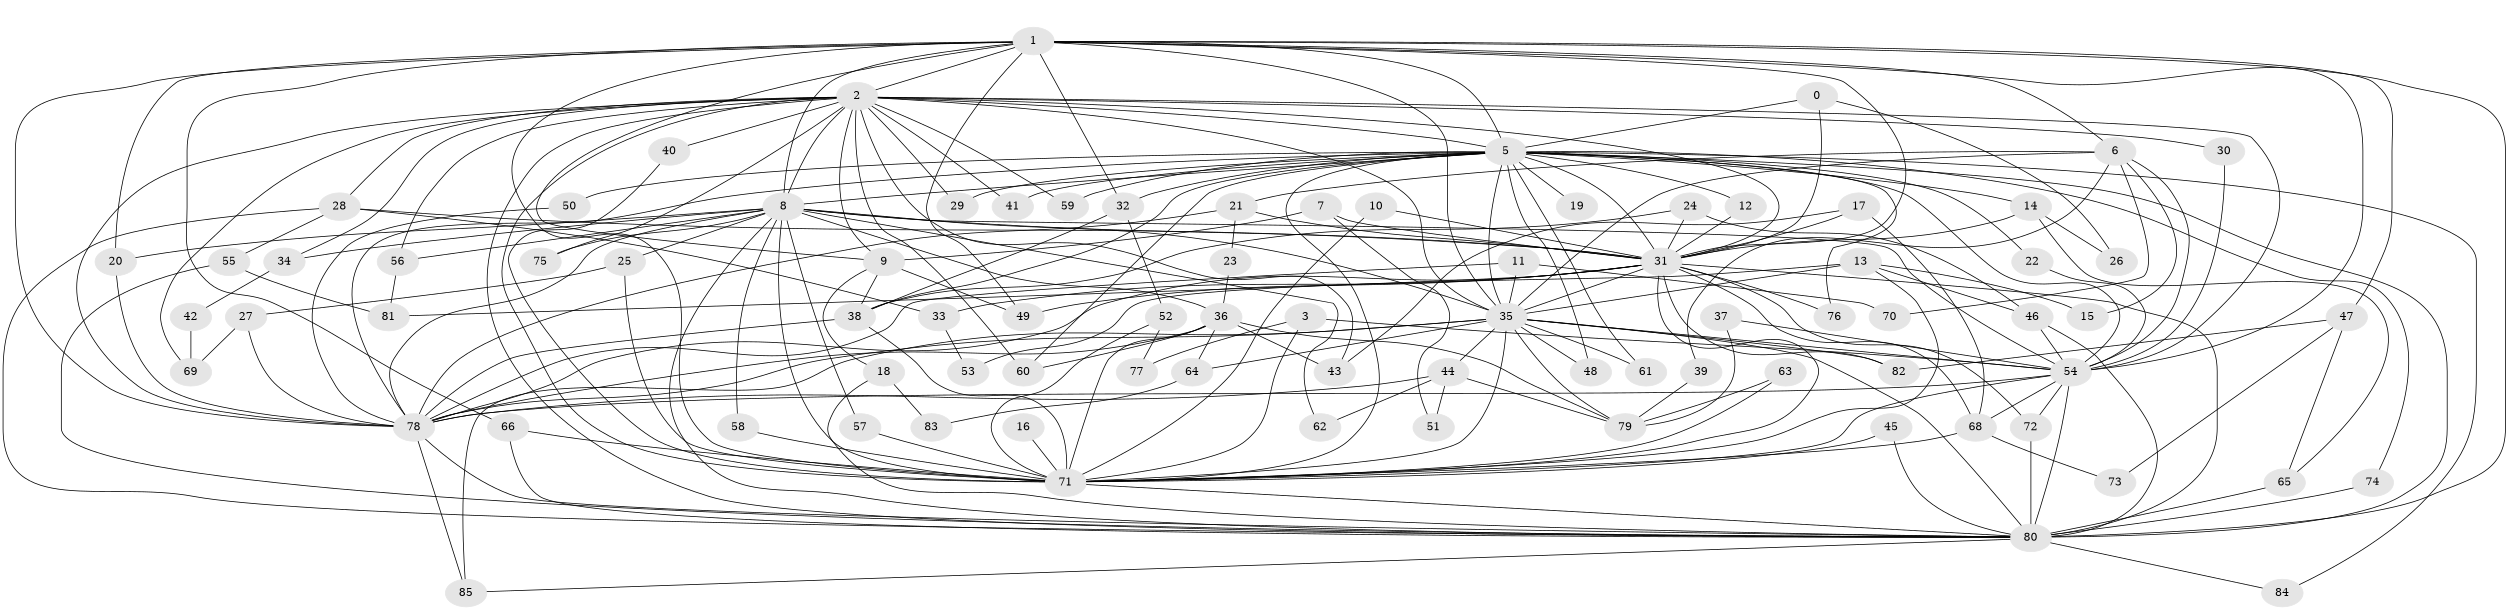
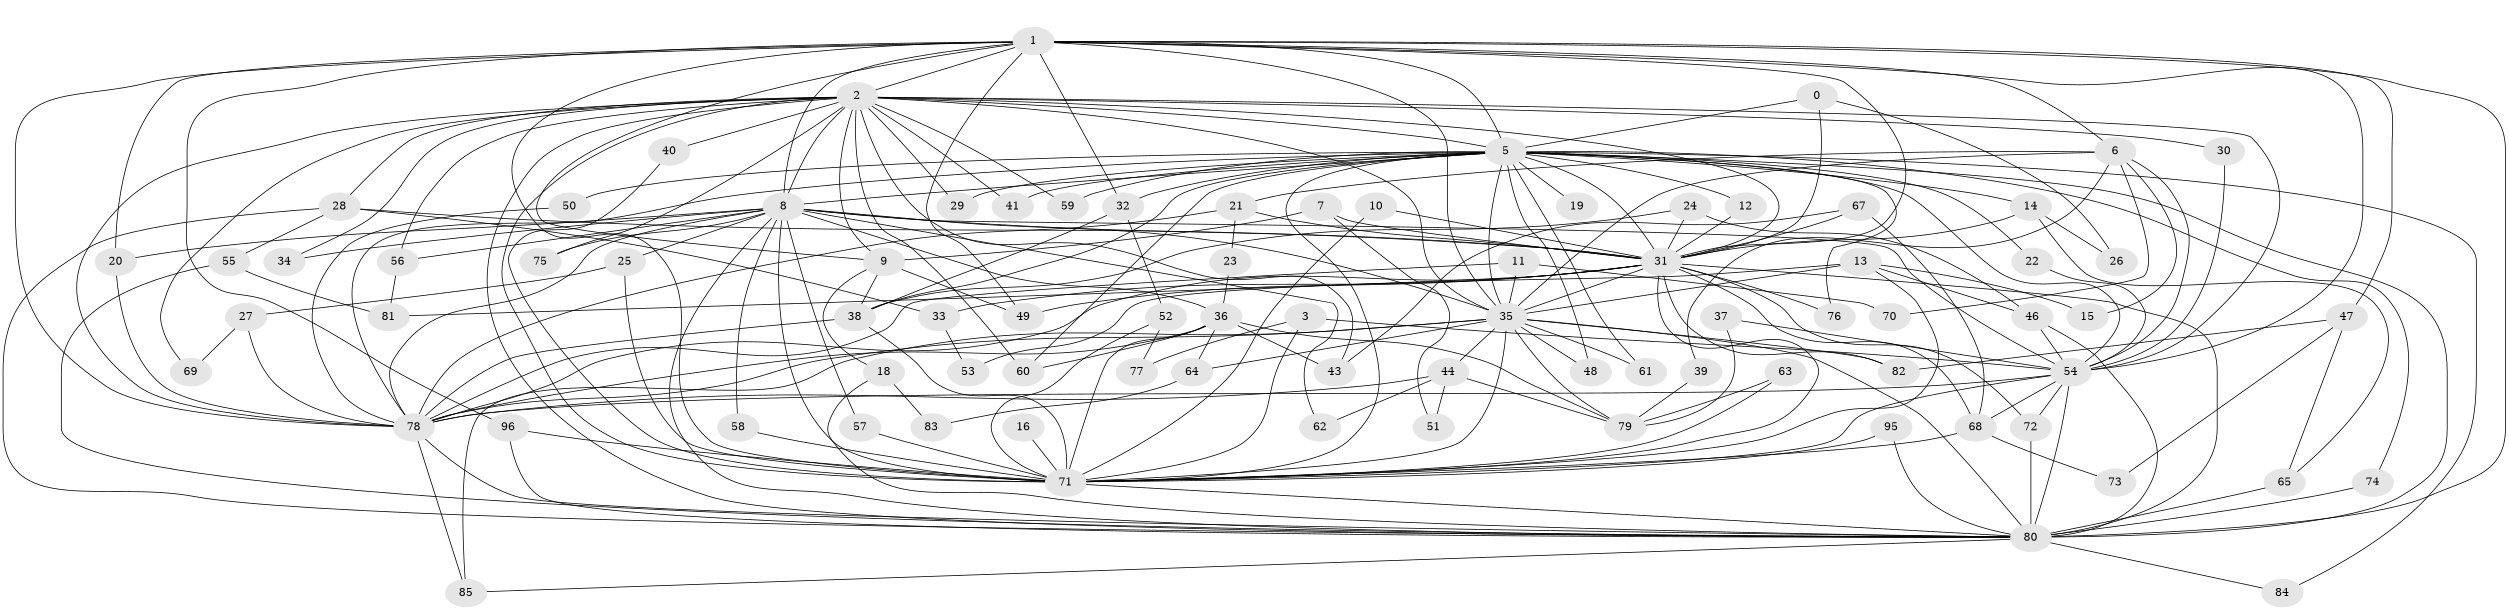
(1859, 207) -> (1859, 207)
(191, 317) -> none
(1789, 345) -> none
(508, 427) -> (508, 427)
(1891, 427) -> (1891, 427)
